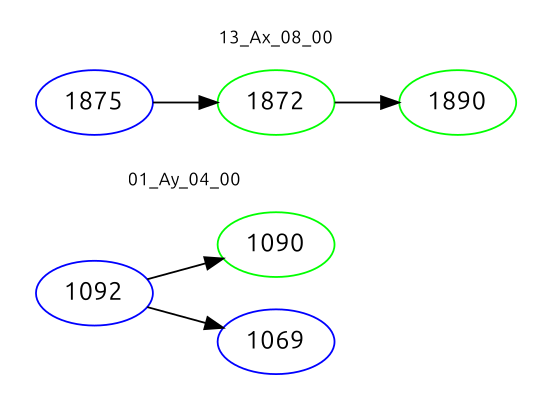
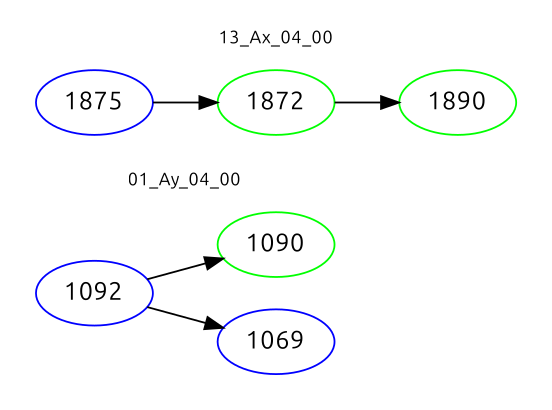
(276, 39) -> (276, 39)
